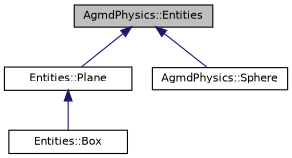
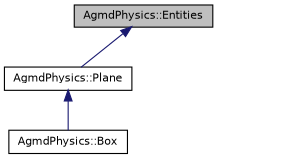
(68, 79) -> (68, 79)
(220, 79) -> none
(68, 142) -> (68, 142)
